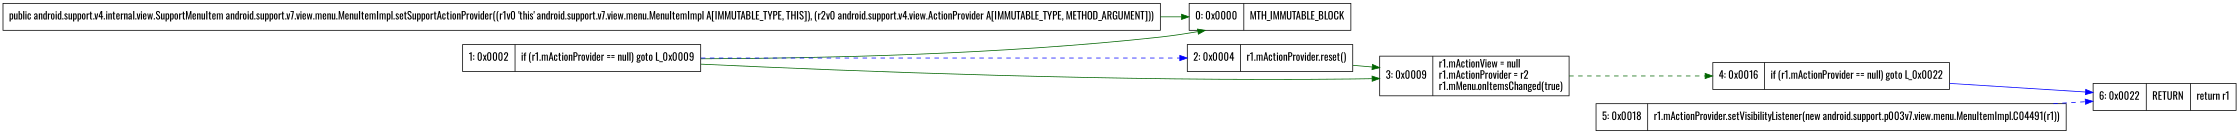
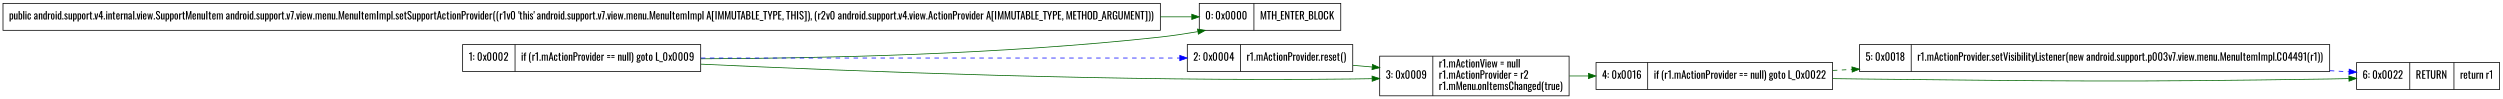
(1297, 16) -> (1297, 16)
none -> (1842, 70)
(1637, 76) -> (1579, 76)
(2017, 88) -> (2091, 81)
